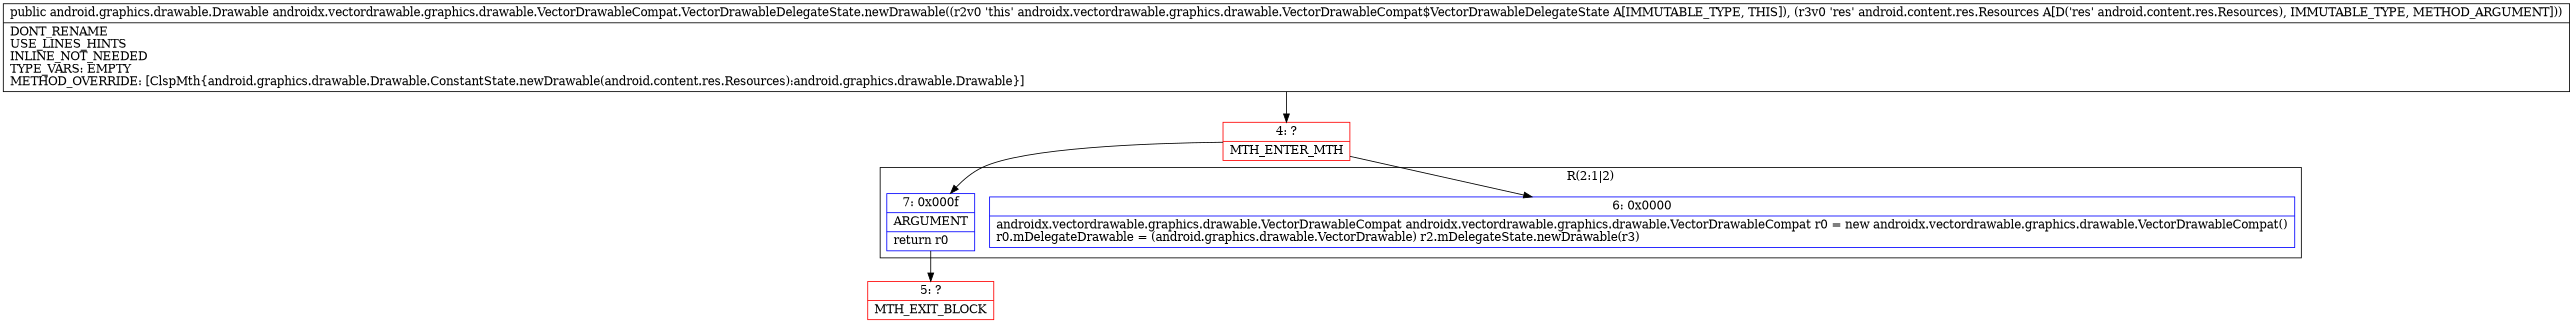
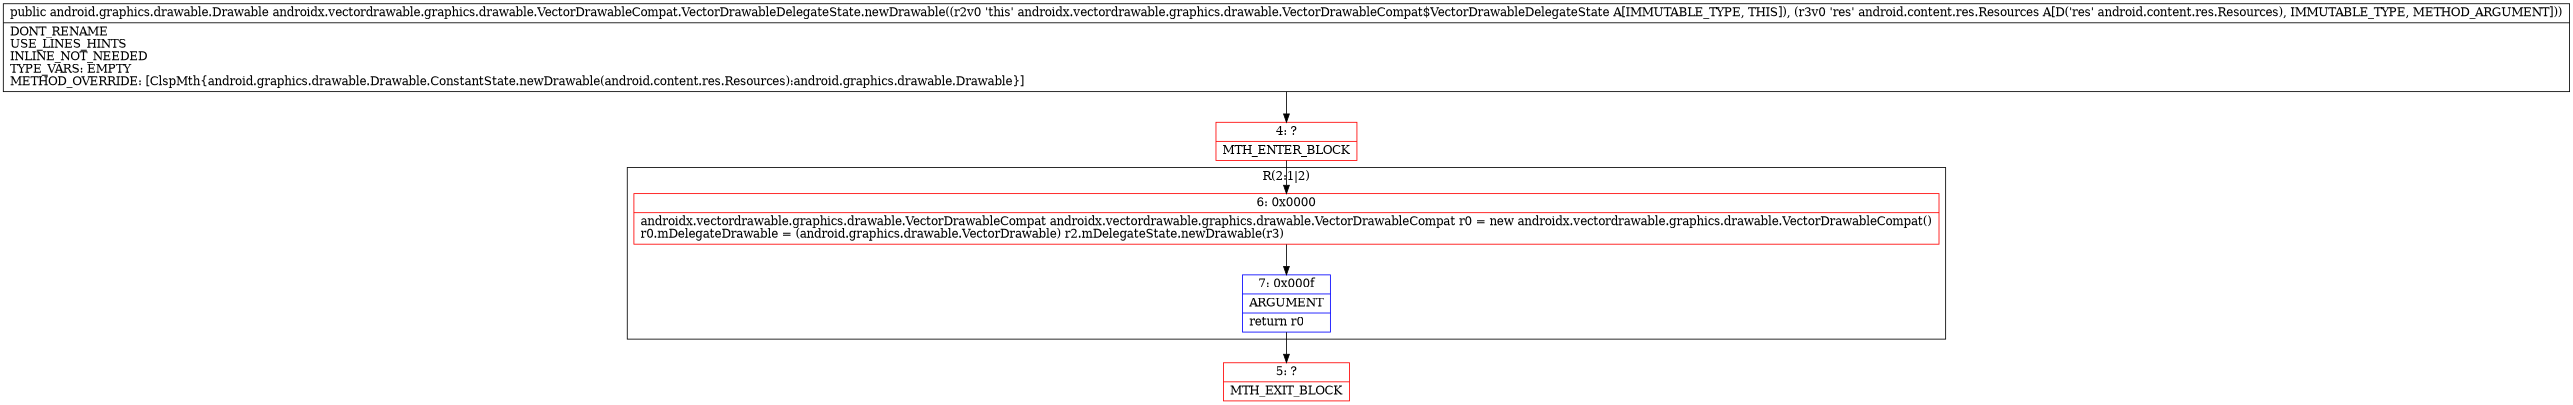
(1085, 148) -> (1286, 255)
(1286, 150) -> (1286, 150)
(1642, 222) -> (1286, 219)
